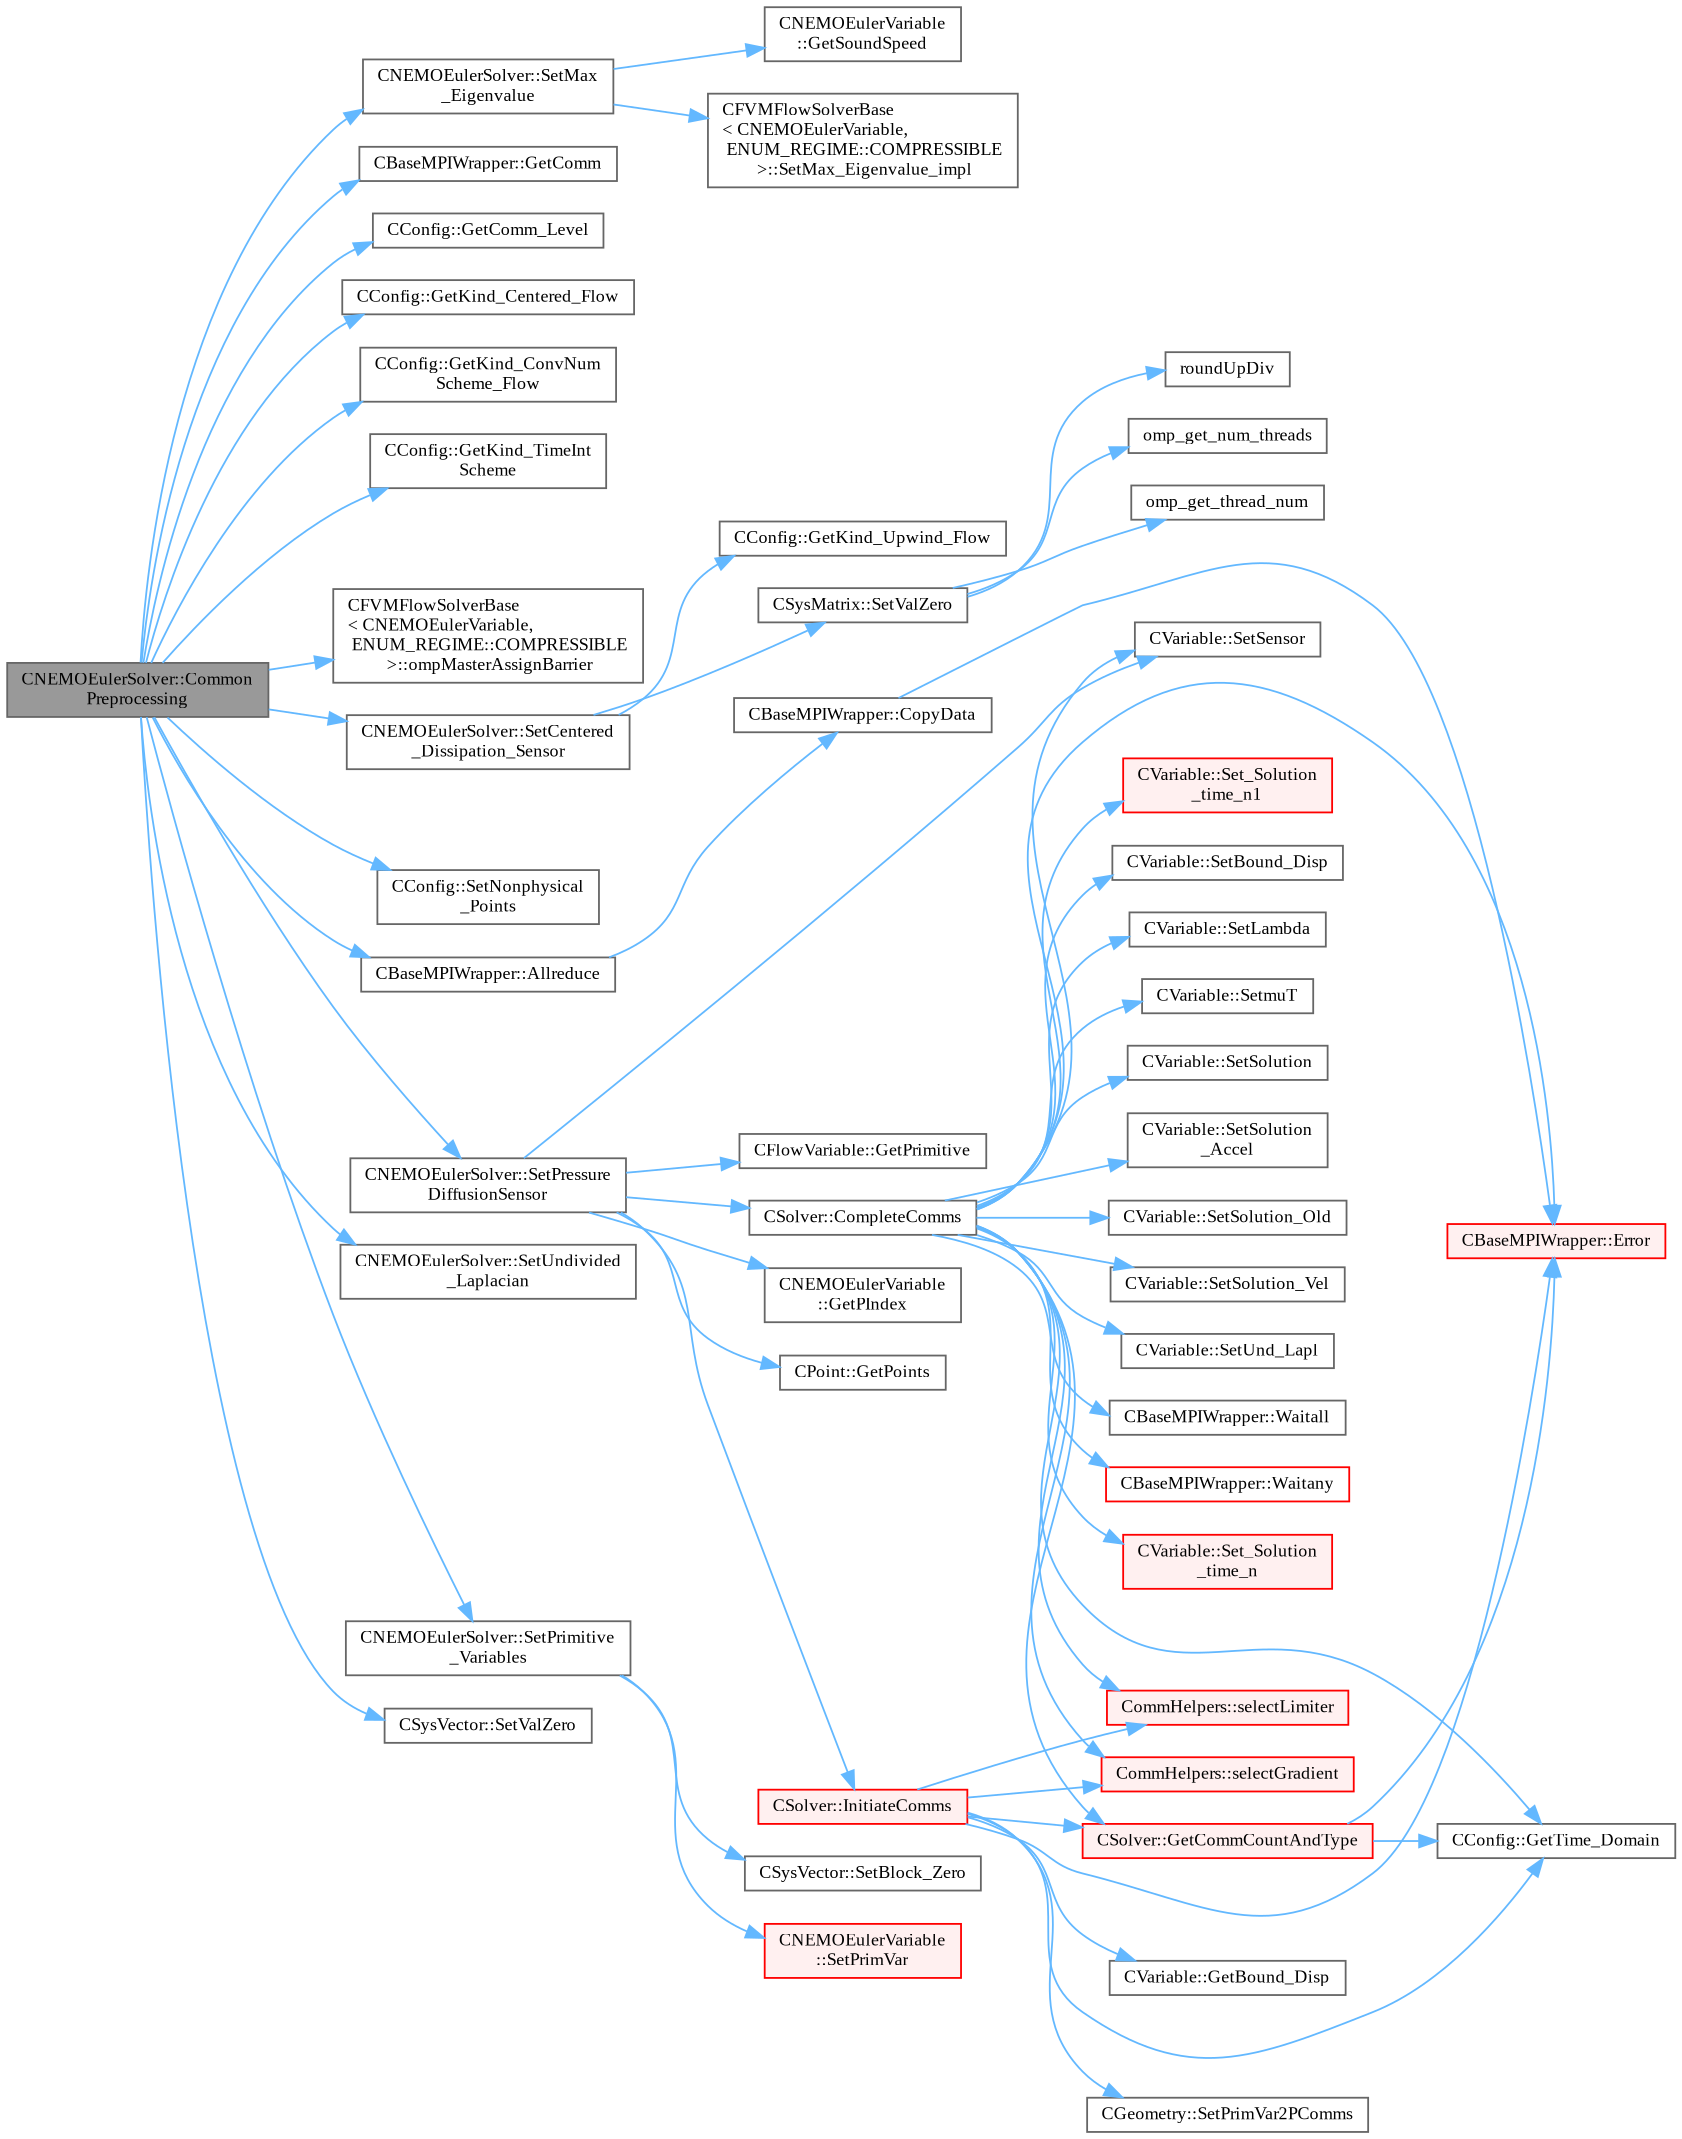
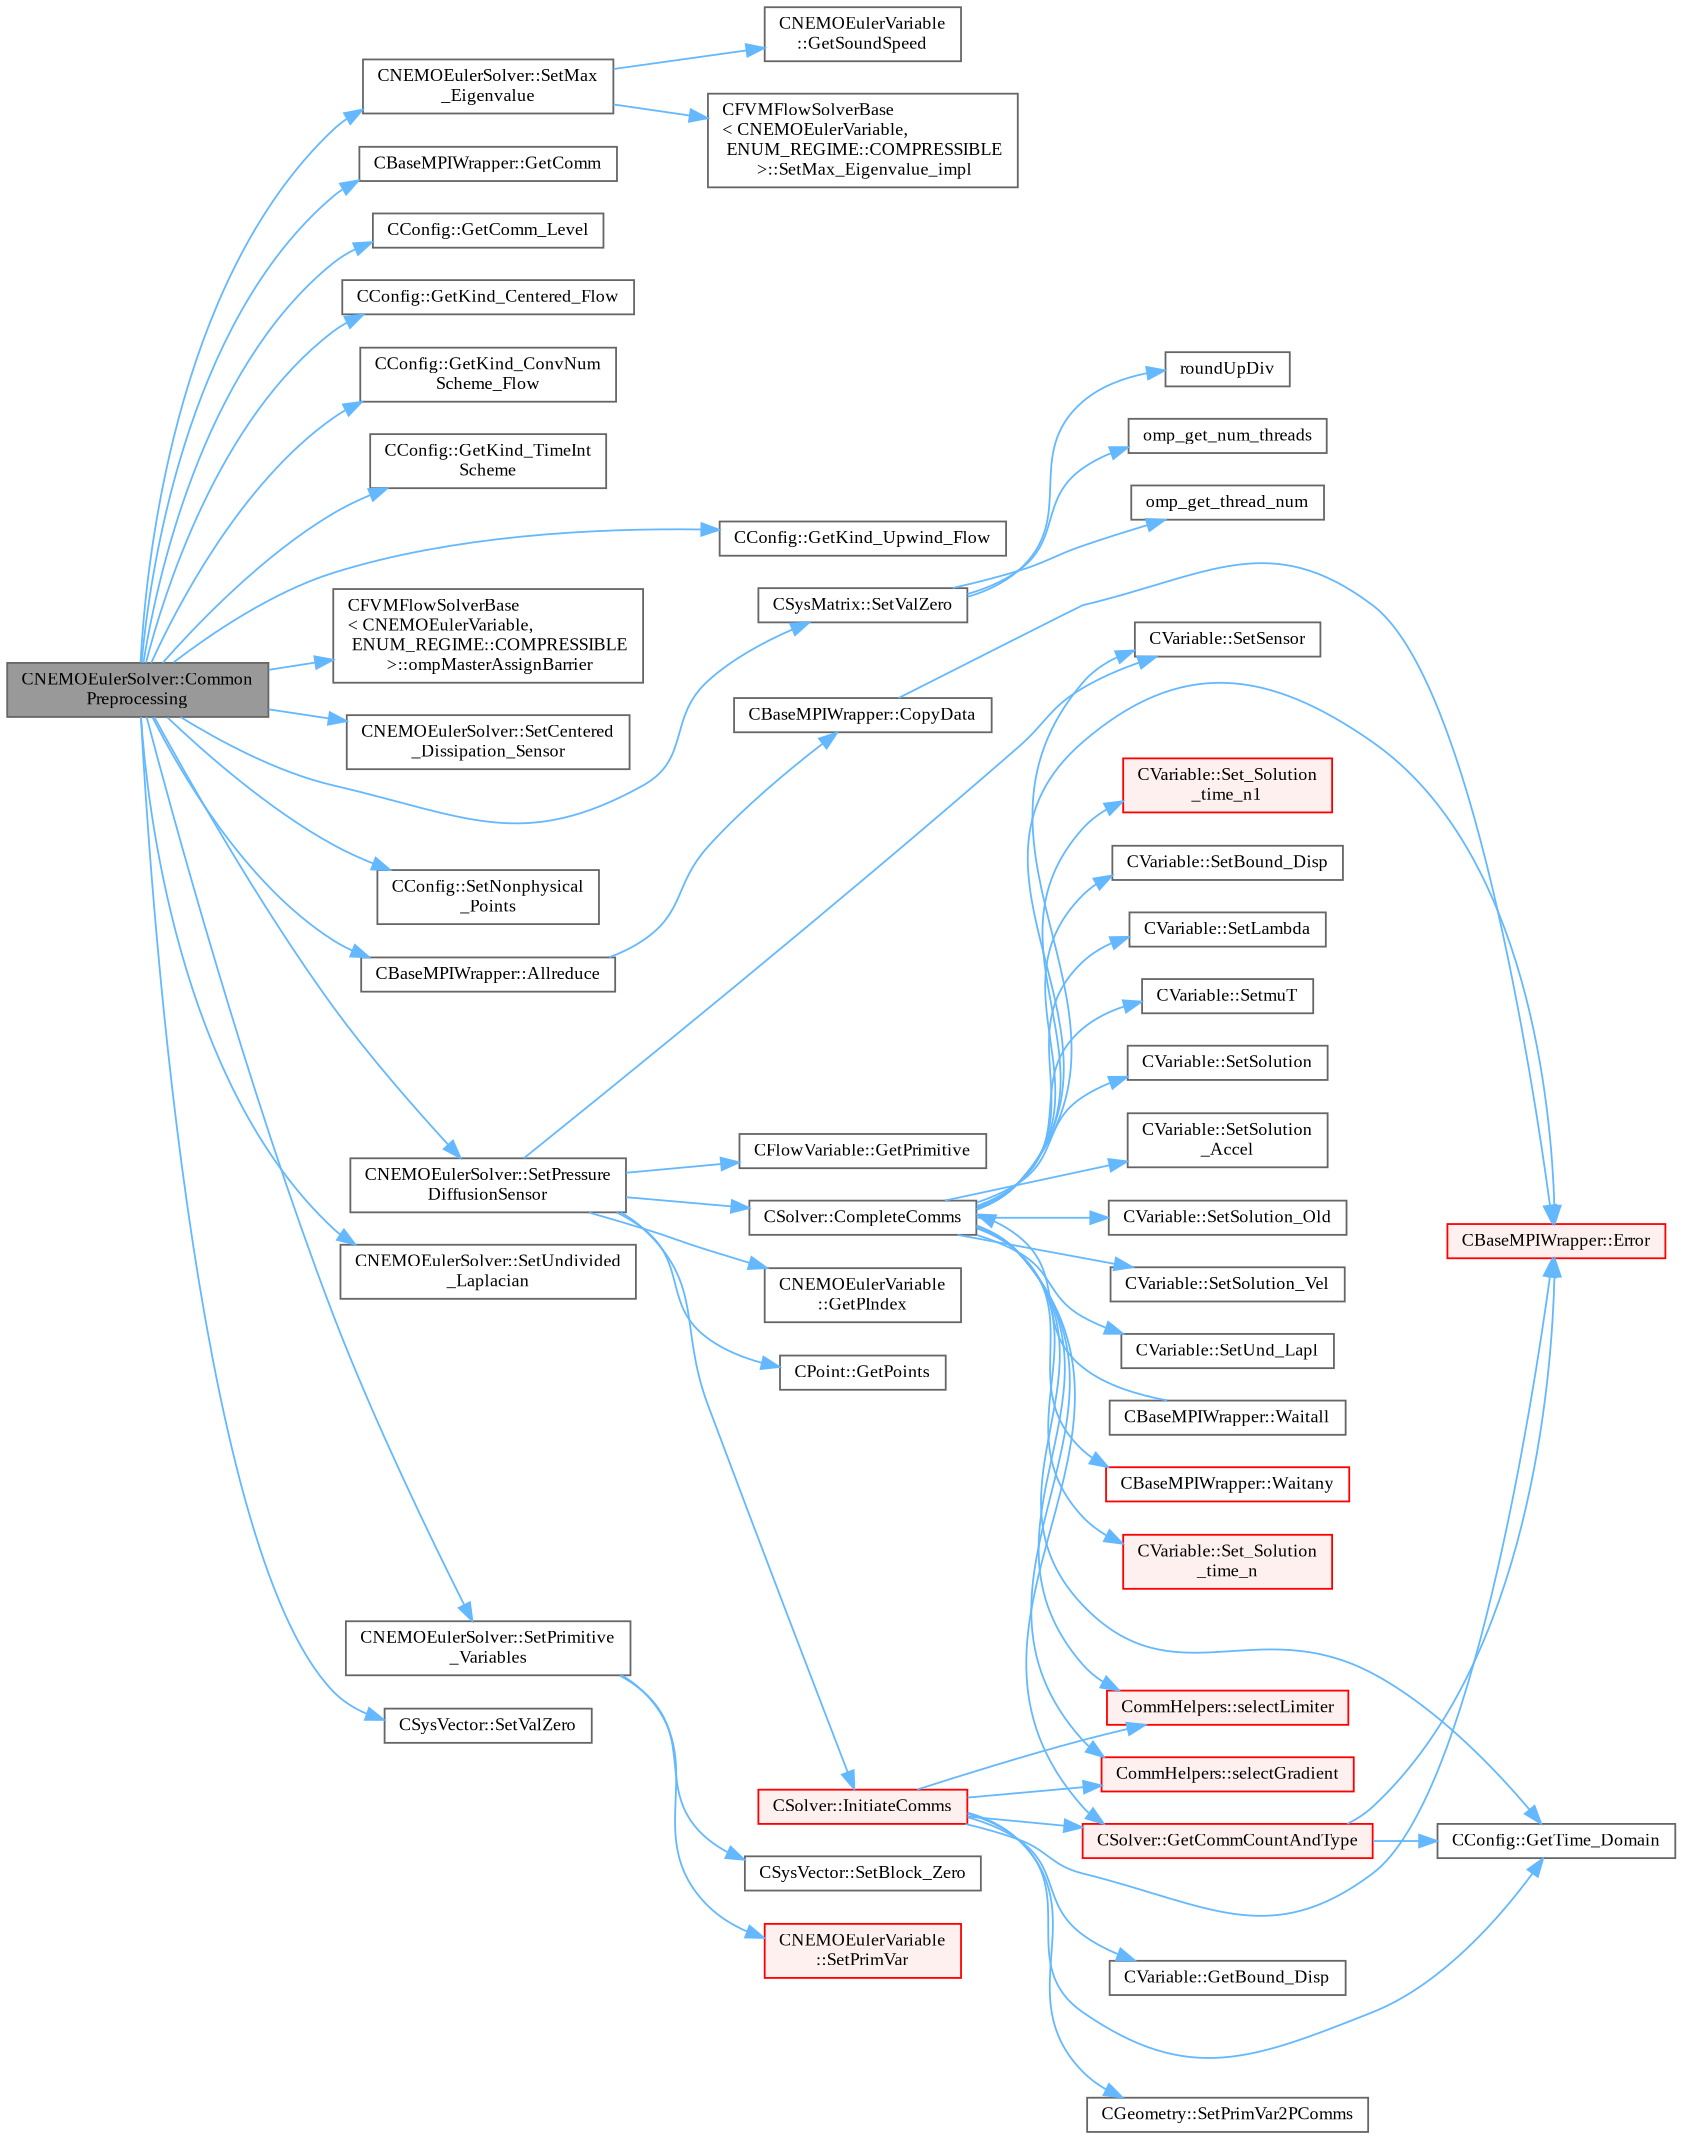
(673, 643) -> (425, 550)
(702, 676) -> (518, 823)
(1010, 1263) -> (1086, 1369)
